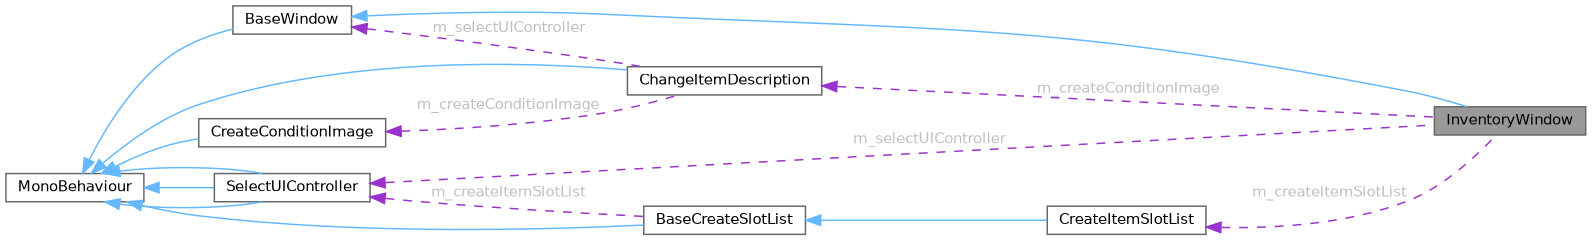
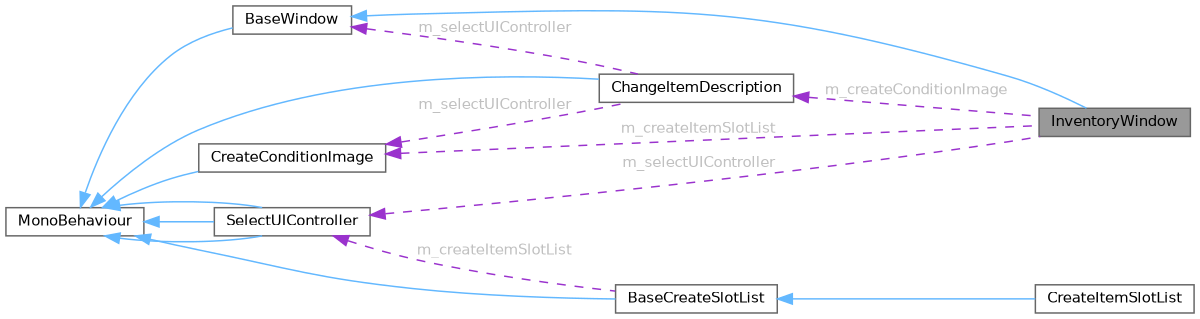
(507, 105) -> (492, 105)
(1370, 213) -> (720, 139)
